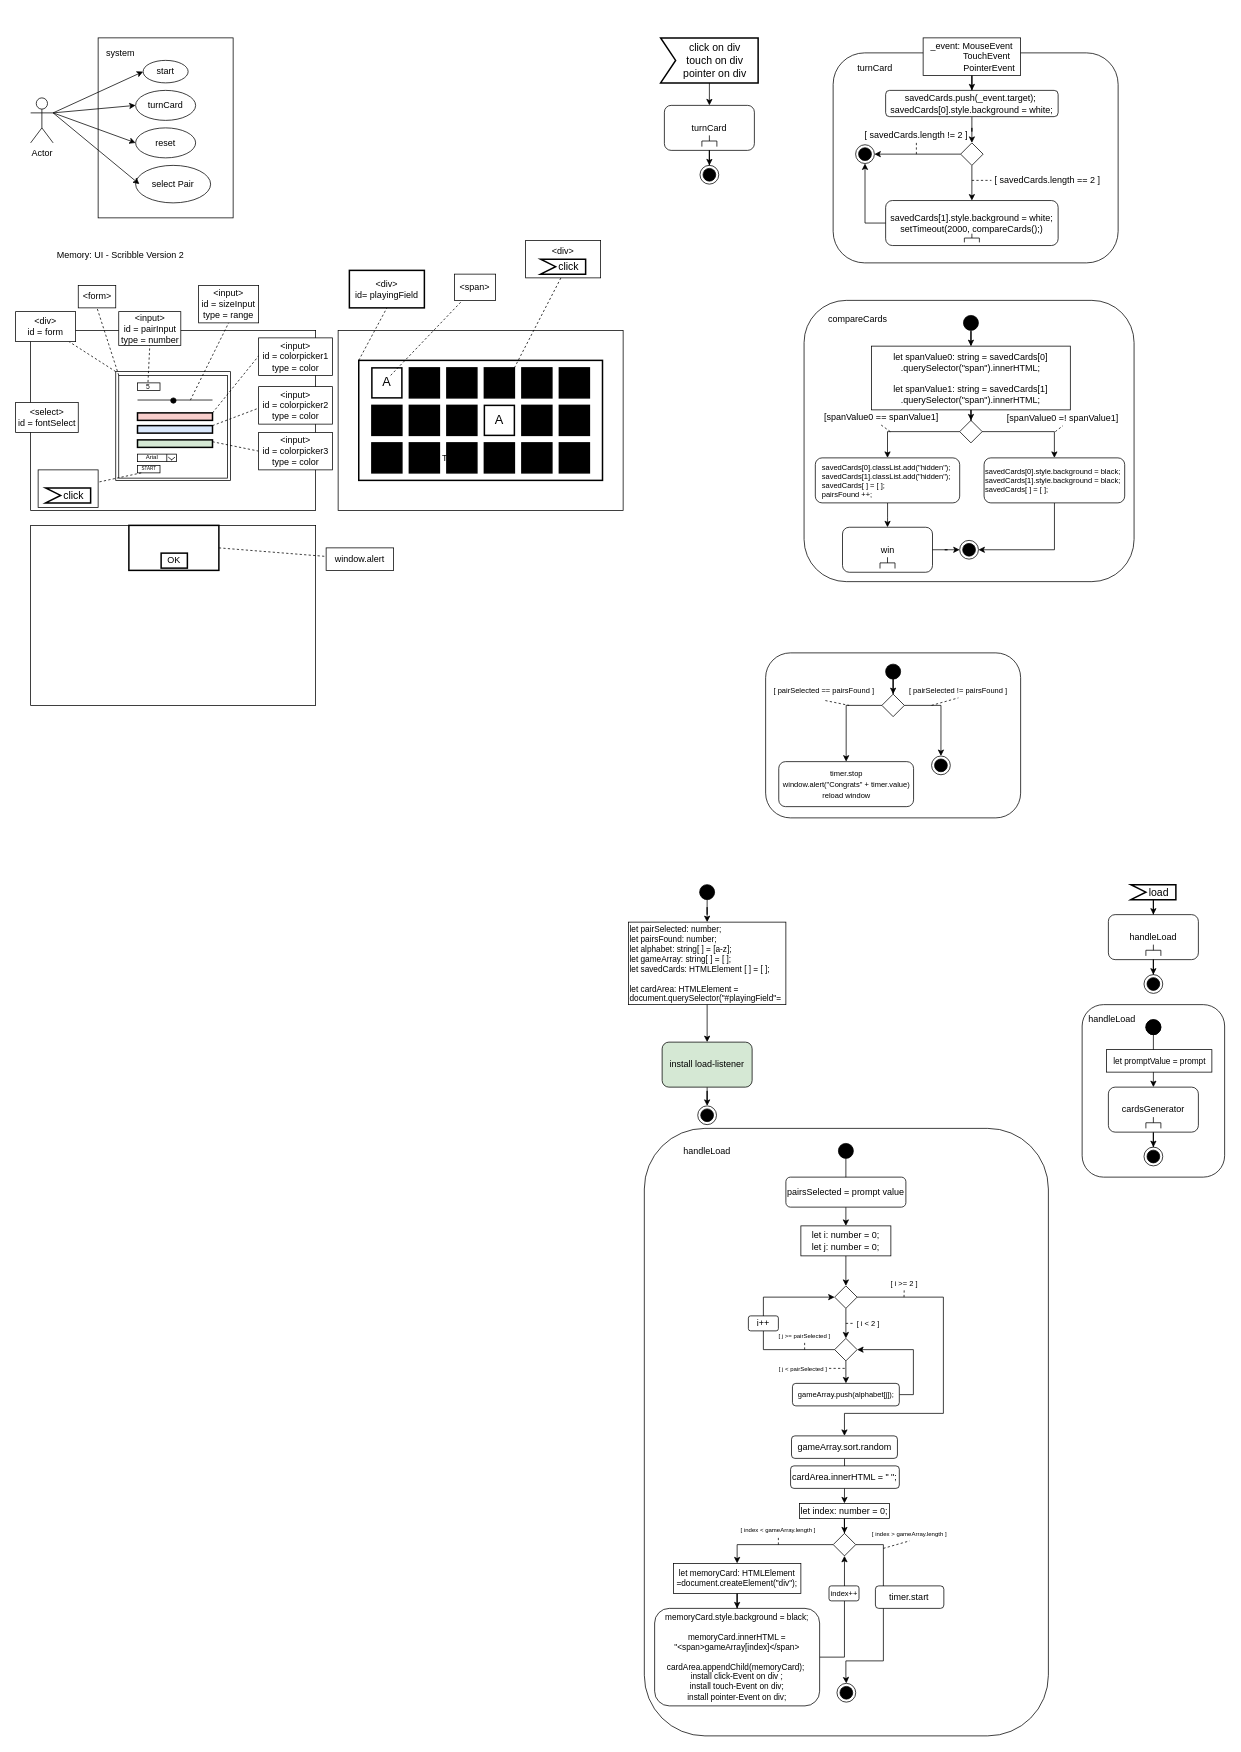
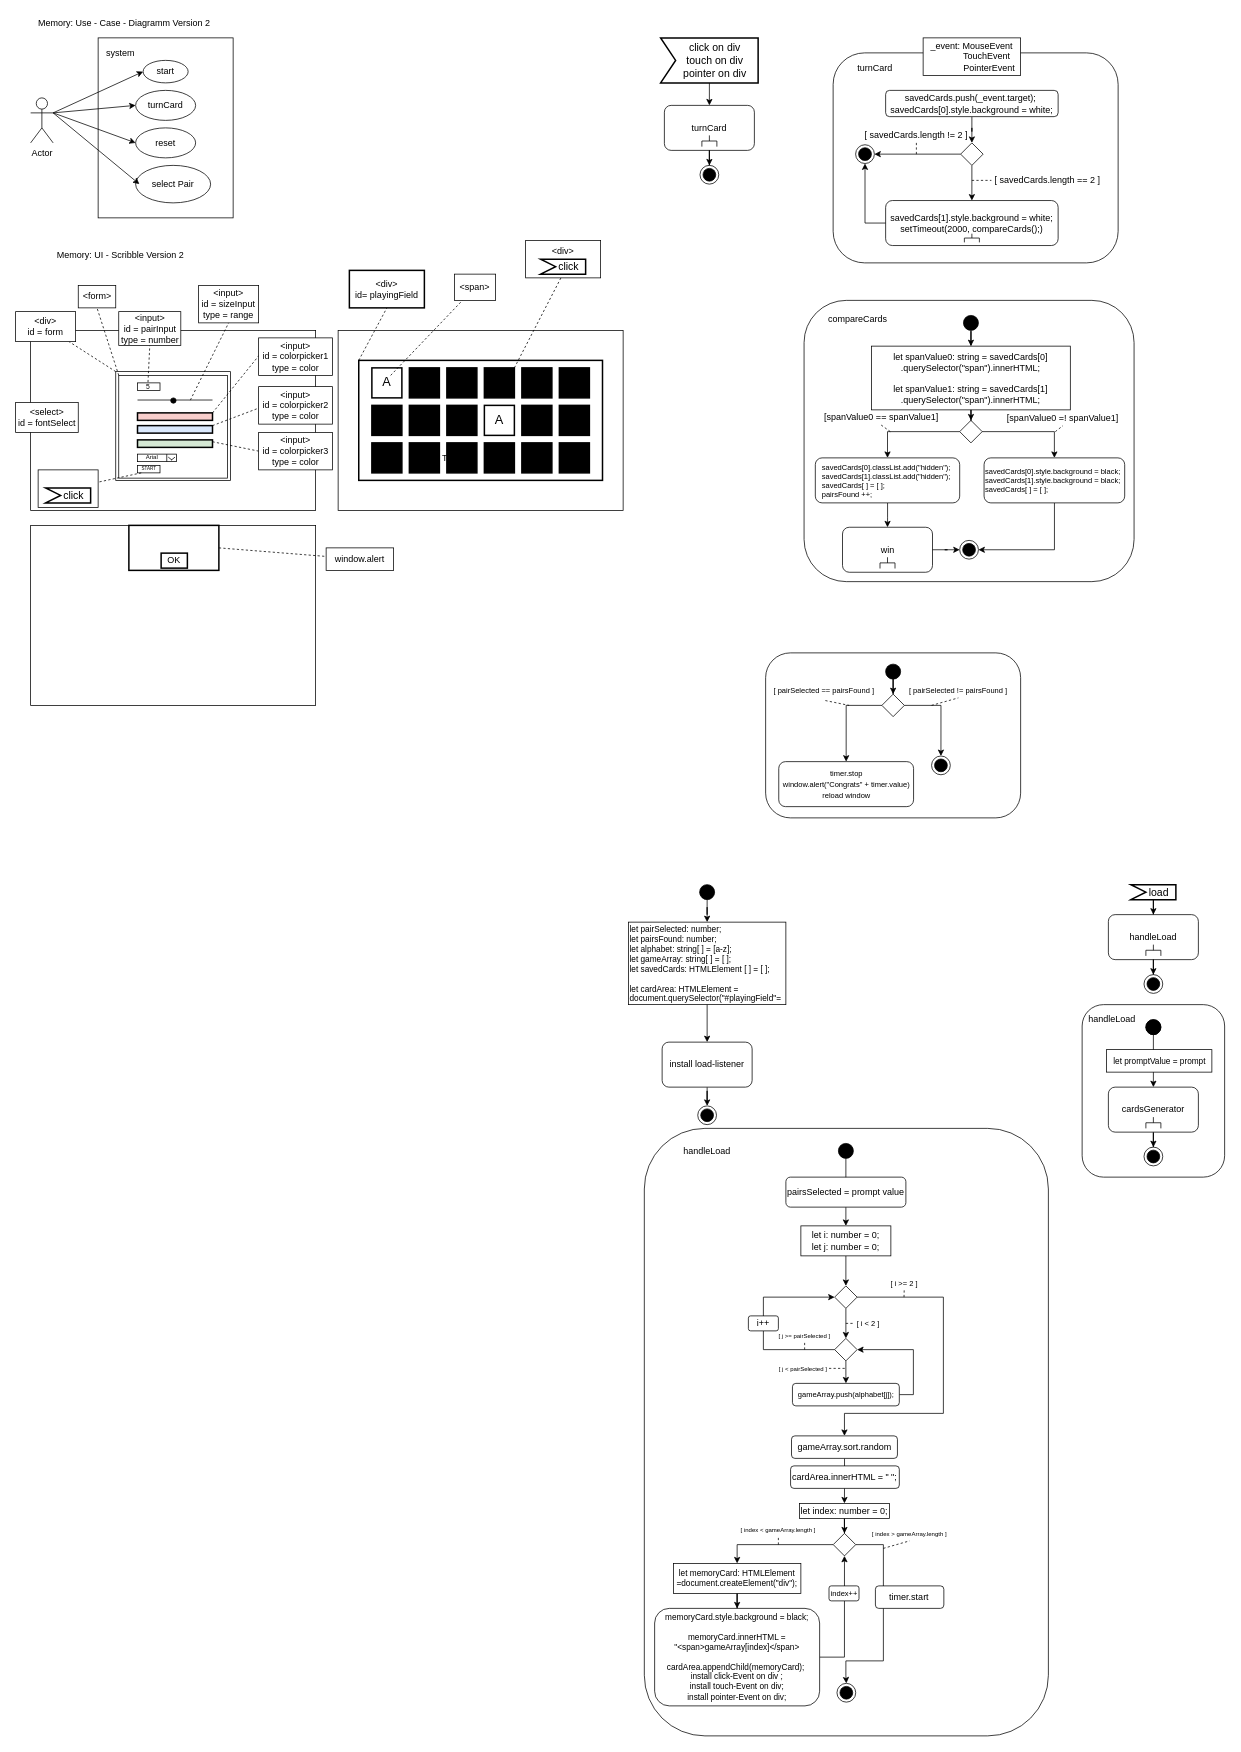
none -> (124, 23)
(972, 85) -> none
(707, 1065) -> (707, 1065)
